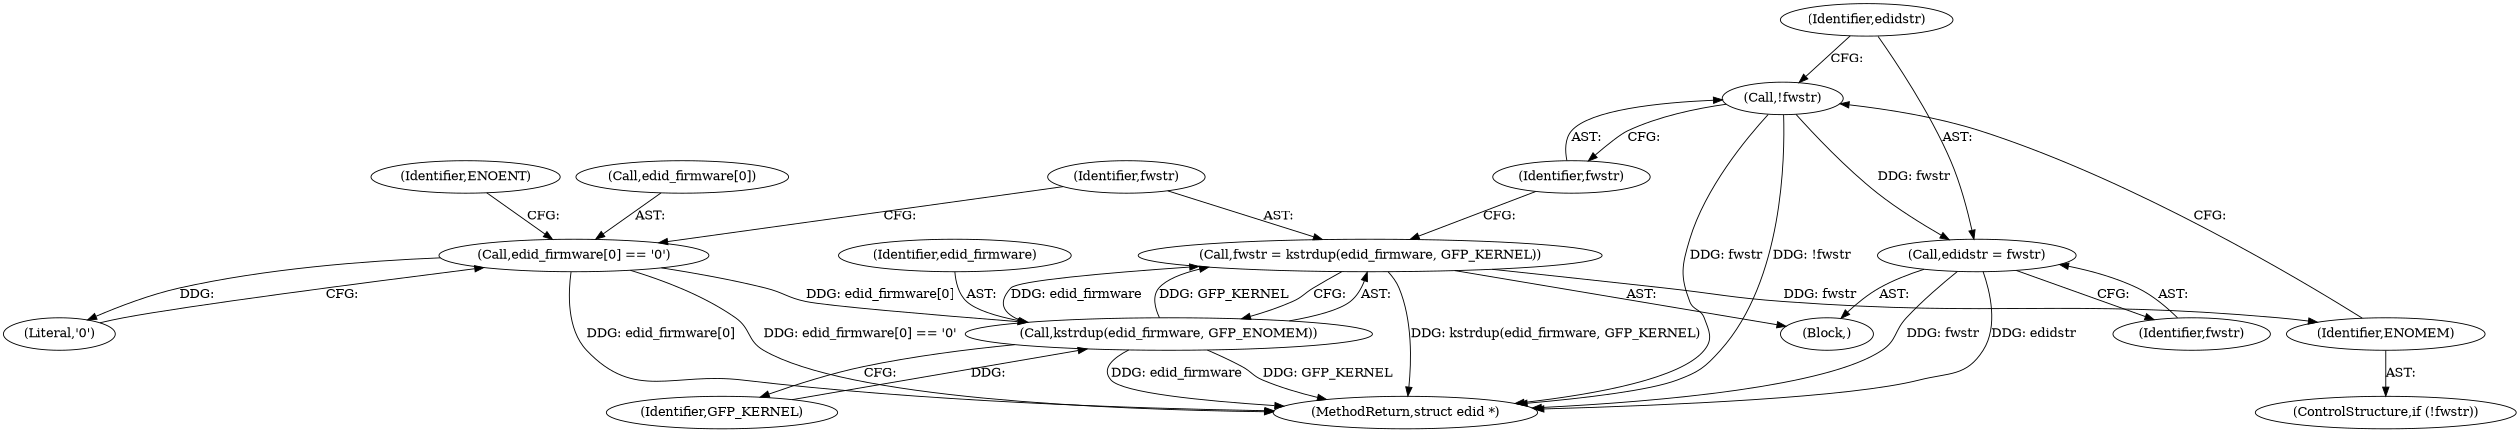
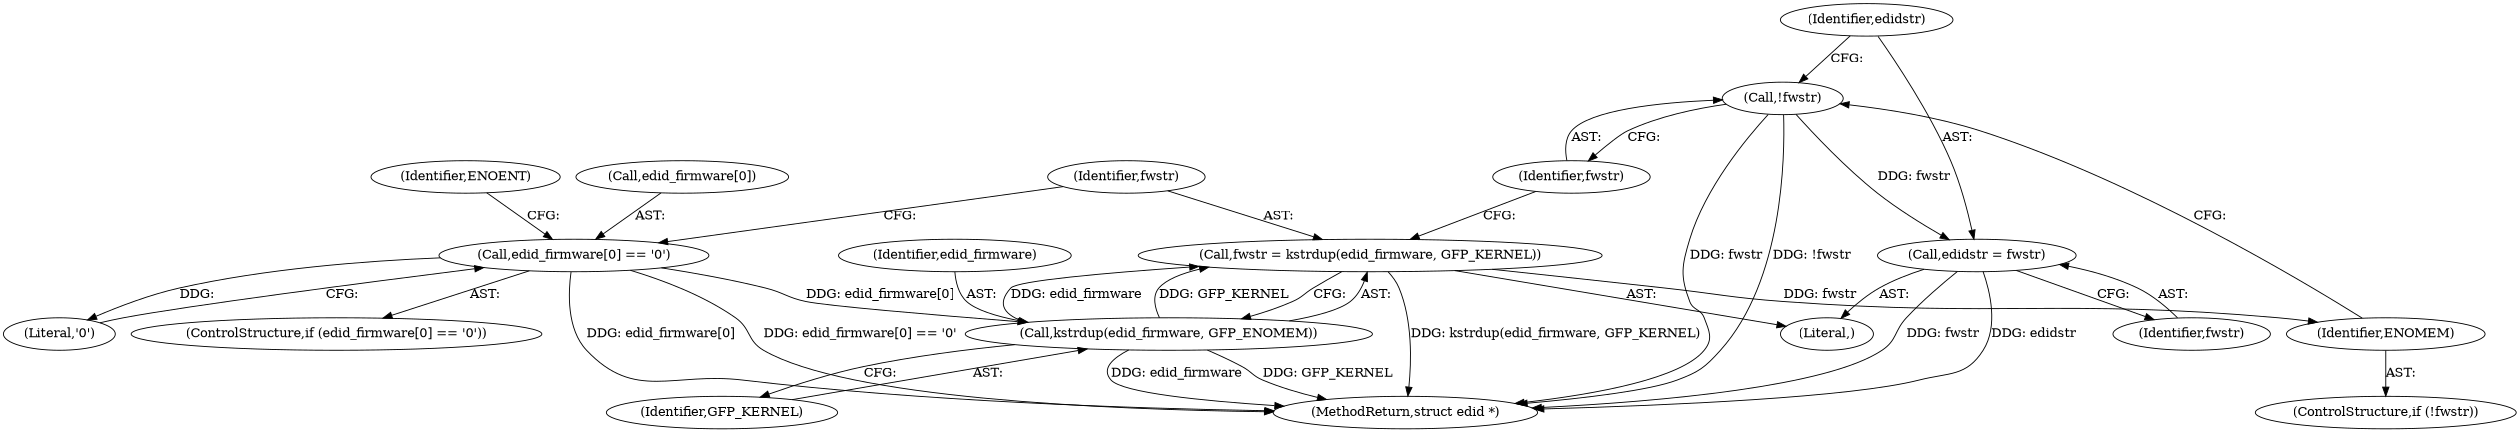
none -> (337, 334)
(1827, 334) -> (1827, 334)
(990, 373) -> (990, 373)
